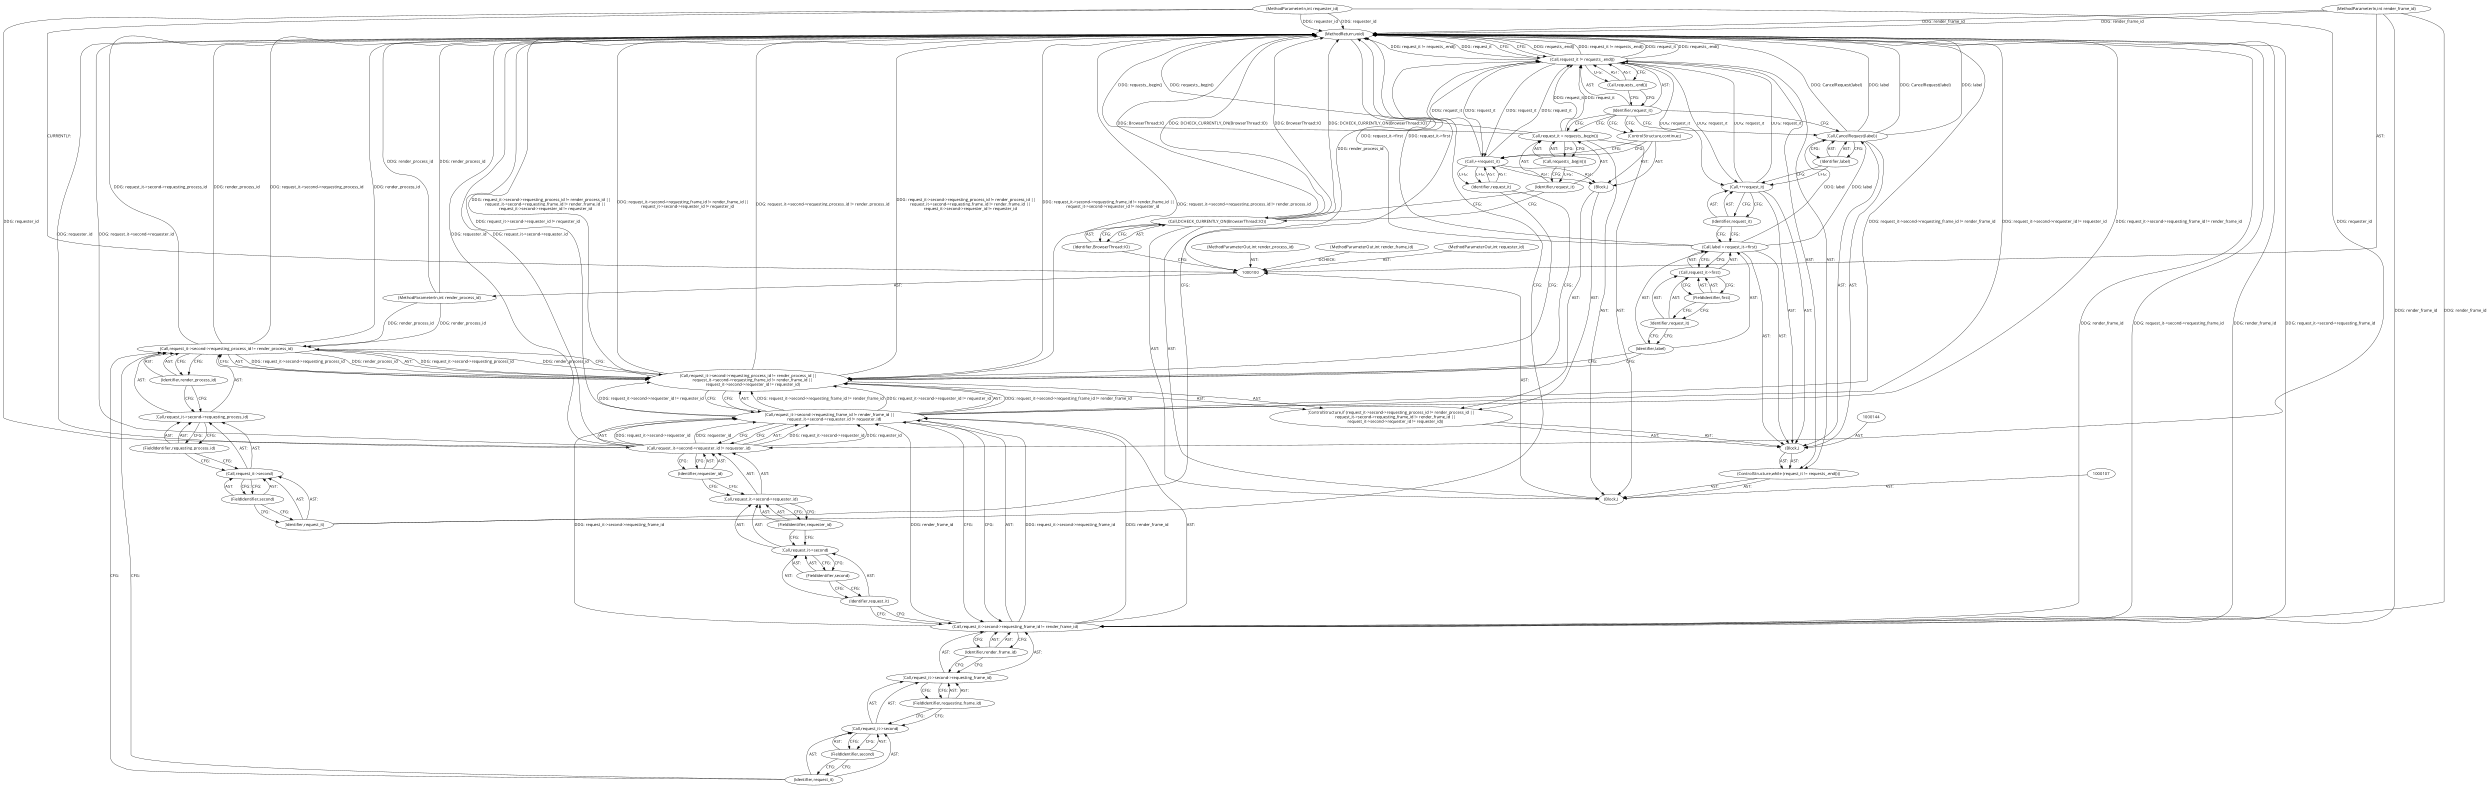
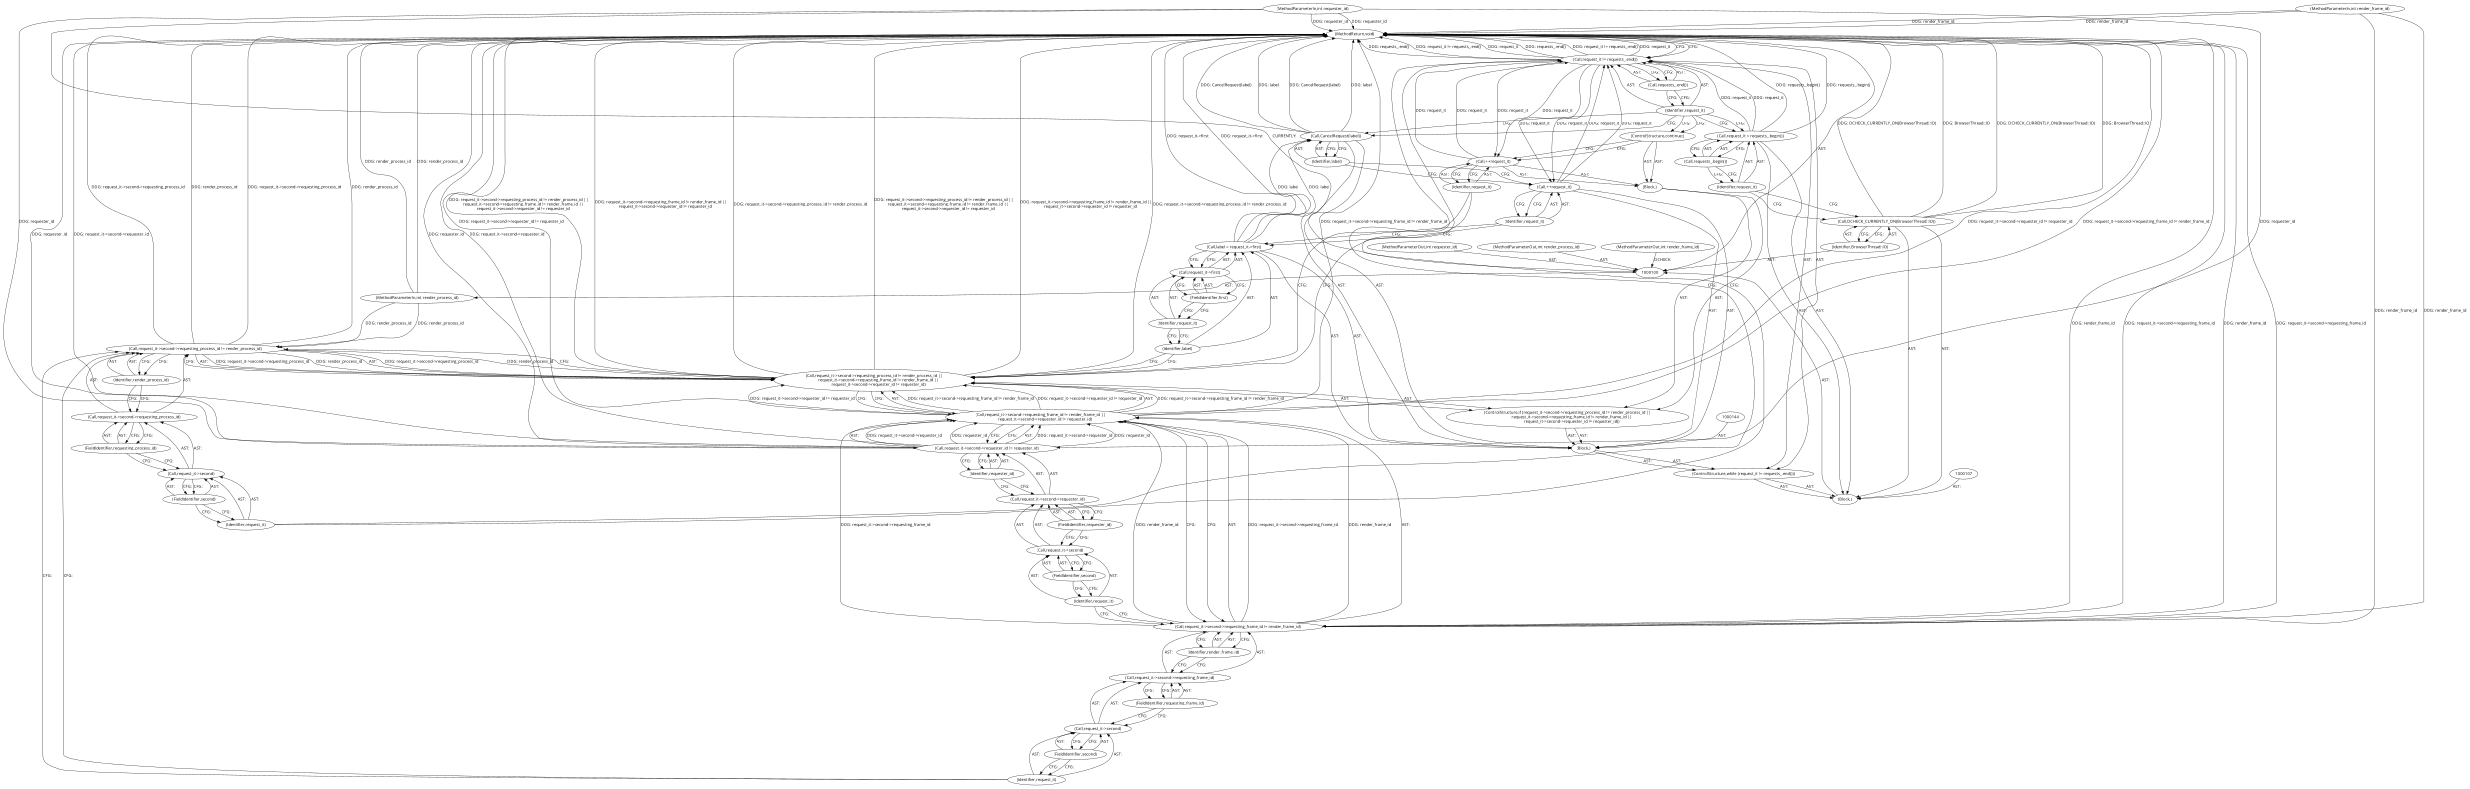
(1361, 149) -> (1823, 149)
(1183, 260) -> (1772, 260)
(1939, 260) -> none
